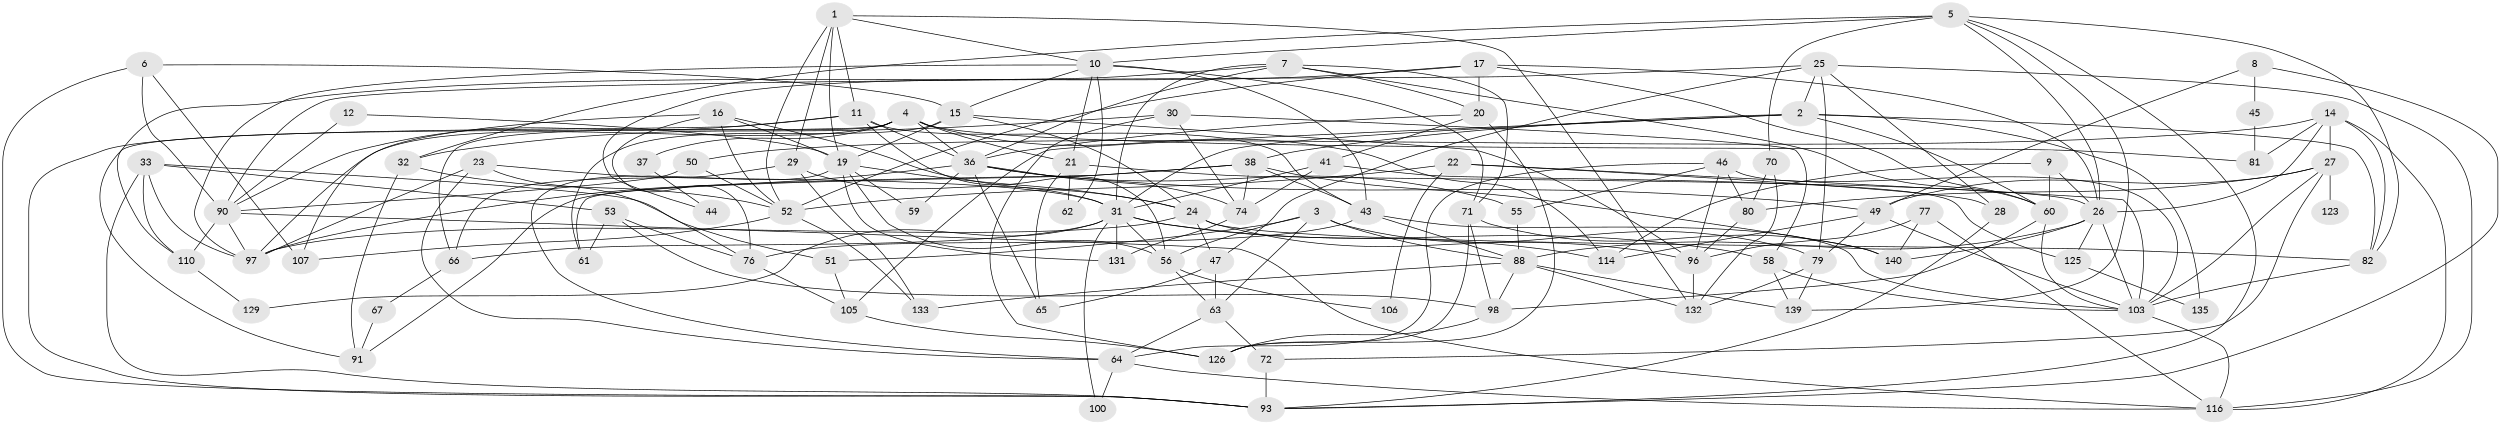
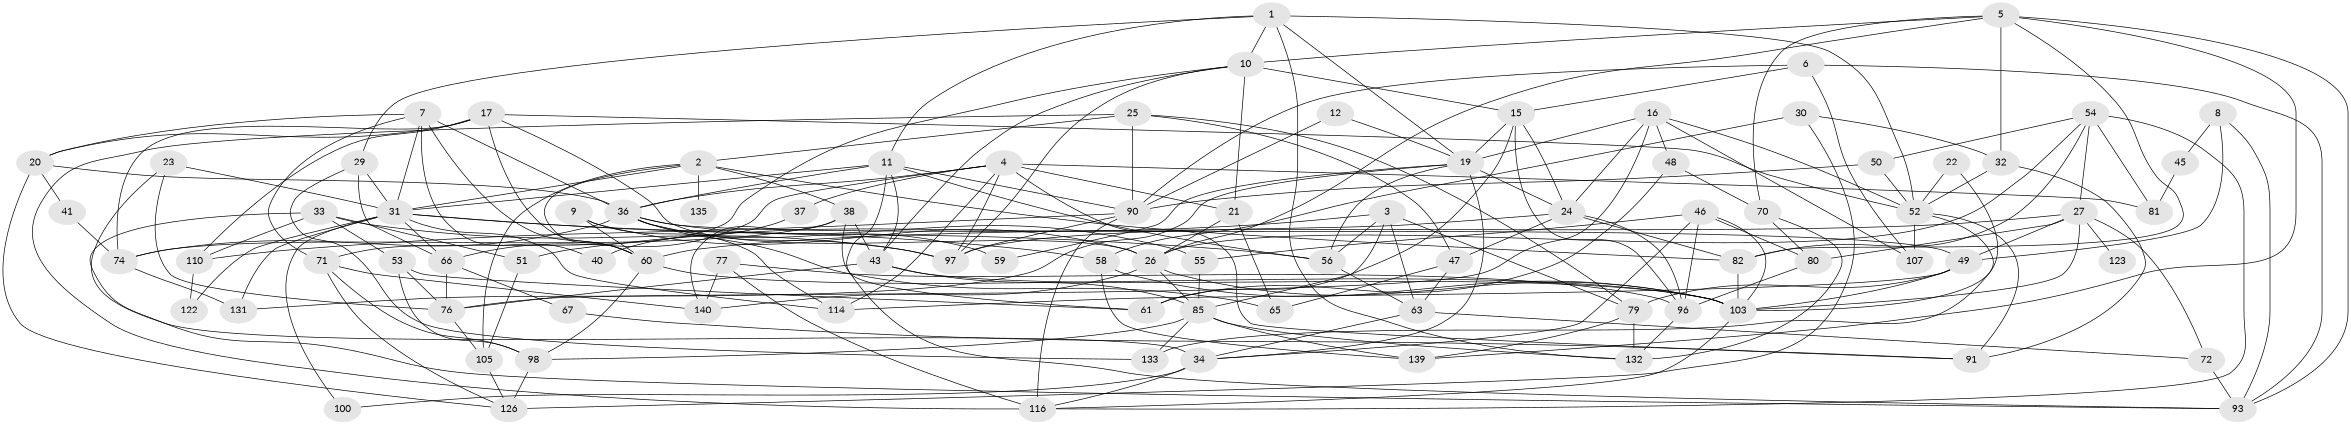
(2330, 114) -> (2091, 114)
(1207, 163) -> (253, 127)
none -> (1671, 163)
(1208, 191) -> (641, 188)
(364, 211) -> none
(550, 211) -> (2017, 265)
(711, 212) -> (597, 262)
(1067, 212) -> none
(2000, 212) -> none
none -> (1676, 230)
(1519, 262) -> (1198, 311)
(2073, 262) -> none
none -> (447, 287)
(251, 311) -> (189, 311)
(1389, 311) -> none
(1117, 360) -> (1199, 360)
